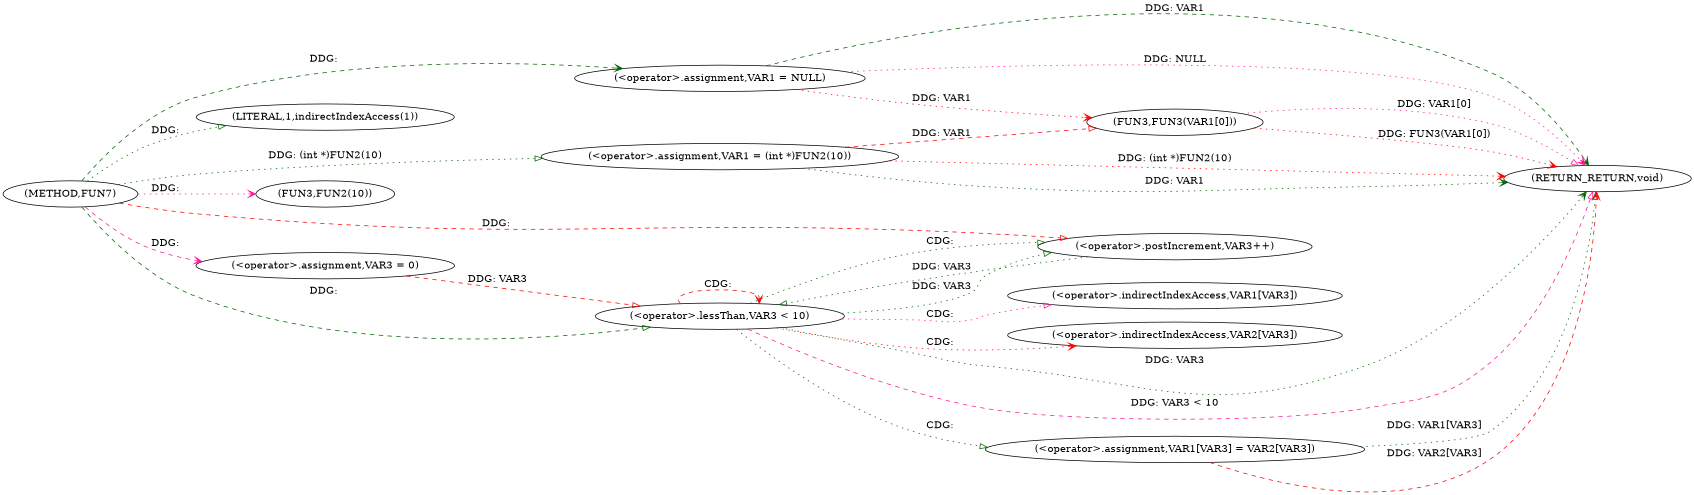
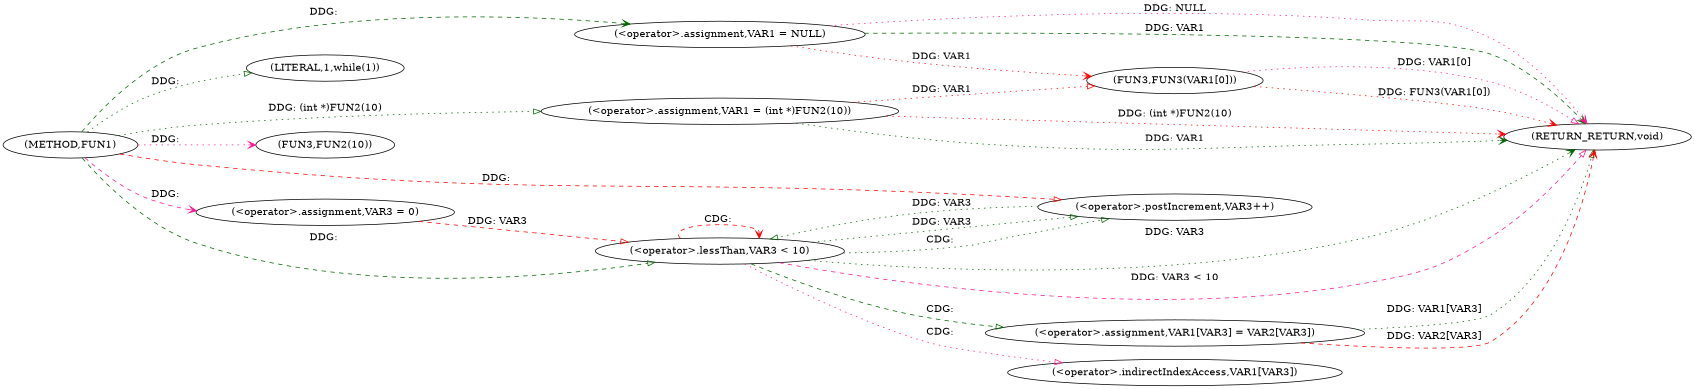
(325, 117) -> (325, 68)
(967, 138) -> (970, 94)
(70, 194) -> (70, 145)
(1175, 335) -> none
(850, 405) -> (871, 305)
